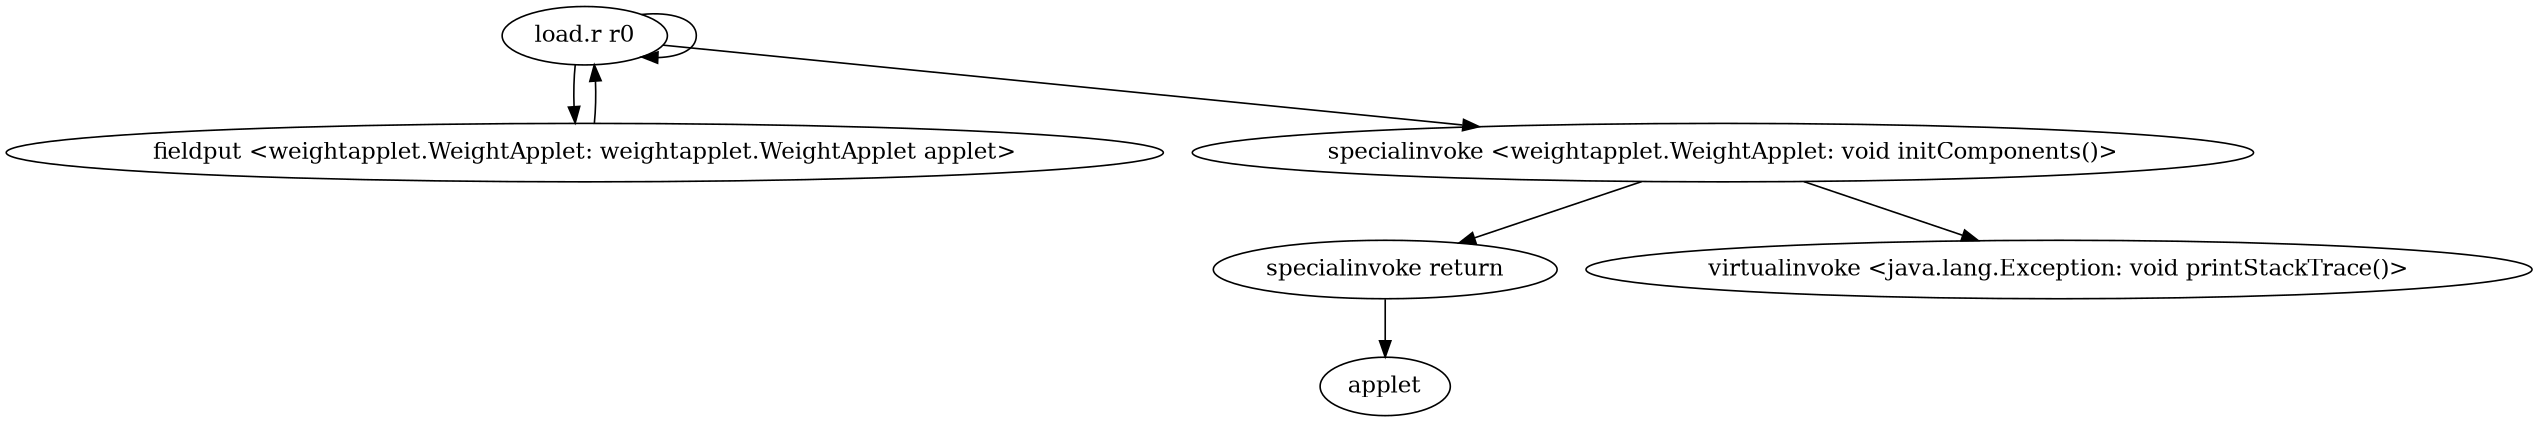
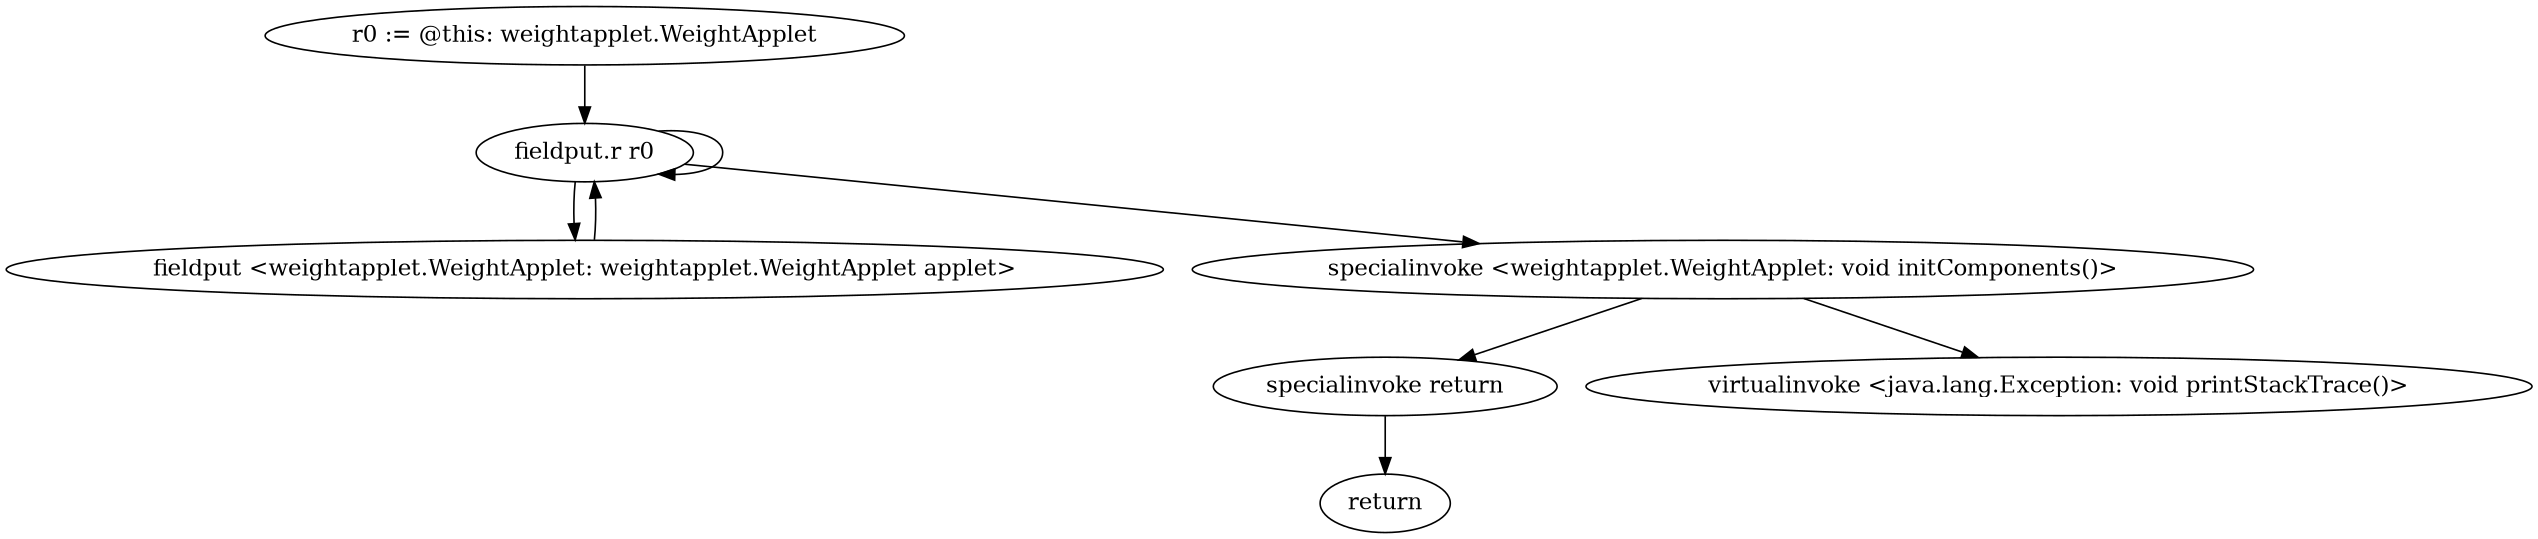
(585, 36) -> (585, 153)
none -> (585, 36)
(1385, 386) -> (1385, 503)
